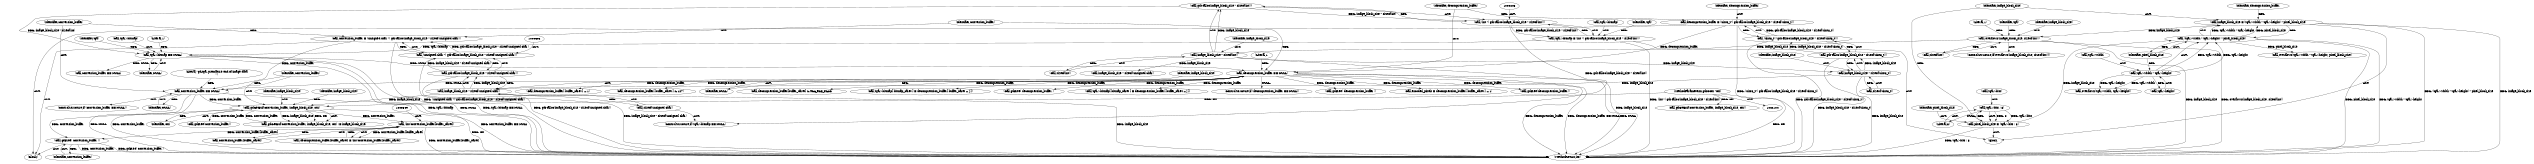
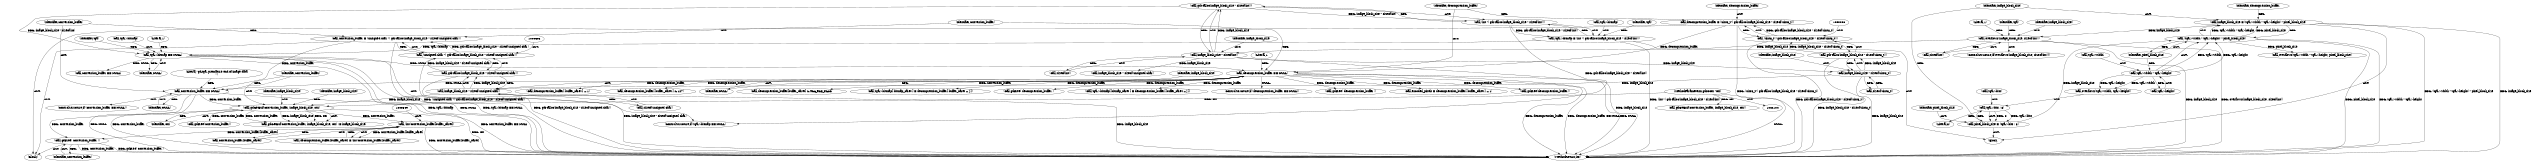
(1509, 6) -> none
none -> (1839, 22)
none -> (1202, 27)
(995, 83) -> (995, 83)
(1880, 83) -> (1880, 83)
(686, 112) -> (408, 94)
(1958, 113) -> (2046, 100)
(1972, 116) -> (1972, 116)
(1779, 124) -> (1779, 124)
(1797, 155) -> none
